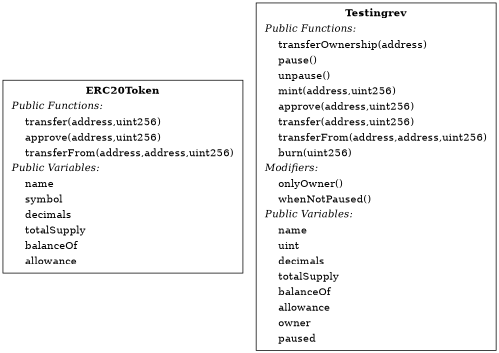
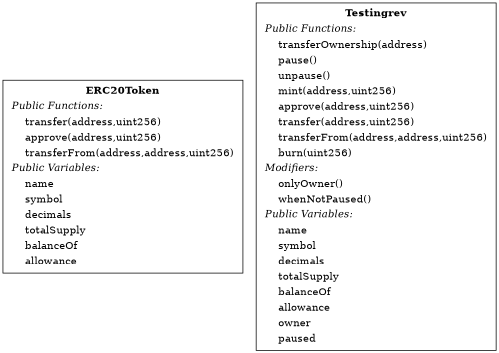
(282, 246) -> (291, 246)
